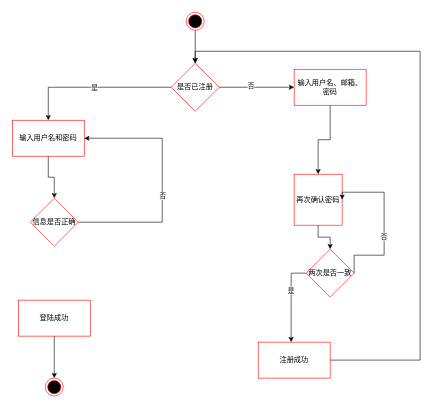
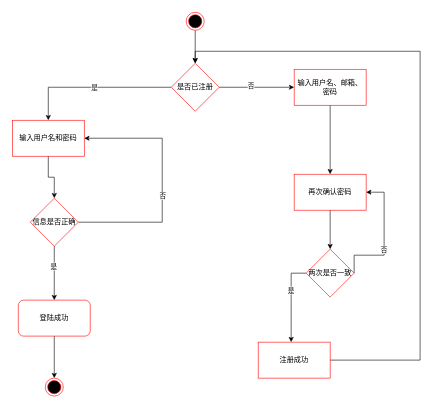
(318, 200) -> (330, 192)
none -> (54, 266)
(54, 318) -> (54, 318)
